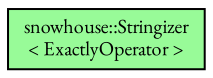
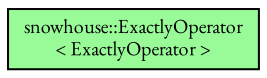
(106, 39) -> (133, 39)
